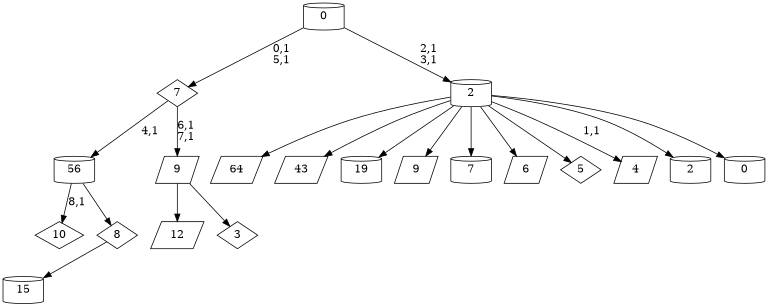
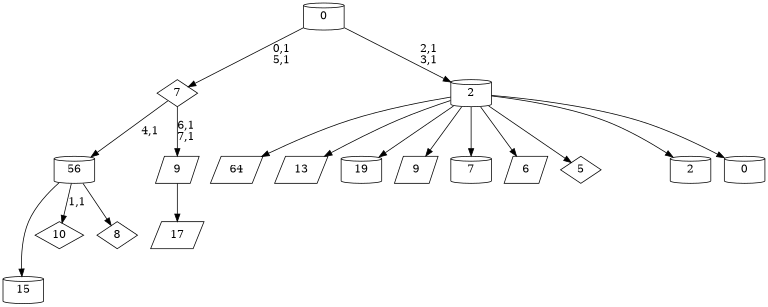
(301, 170) -> (301, 170)
(636, 170) -> none
(77, 202) -> (77, 202)
(177, 235) -> (177, 235)
(237, 235) -> none
(79, 258) -> (29, 221)
